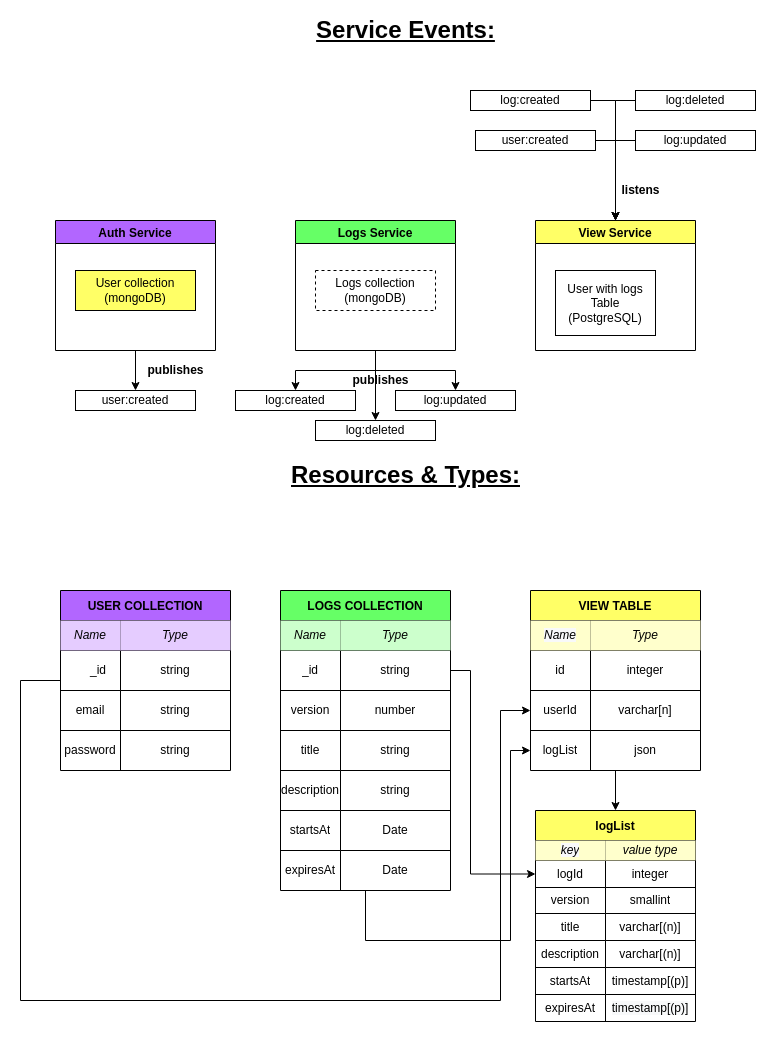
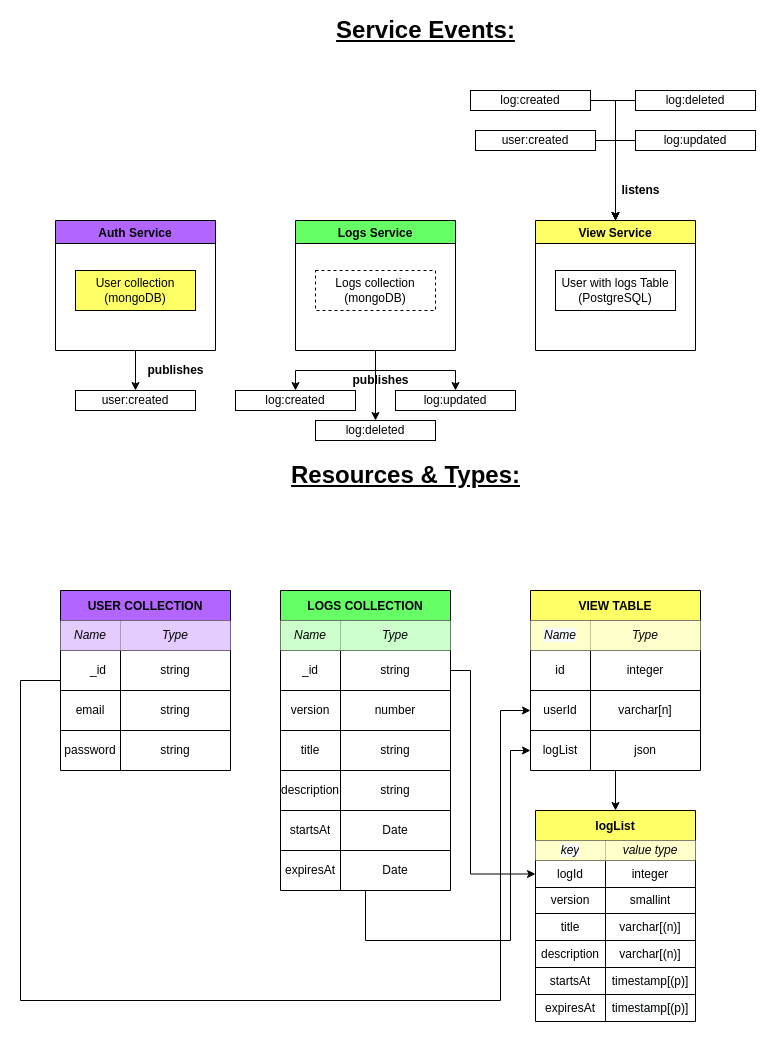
(406, 31) -> (426, 31)
(606, 303) -> (616, 291)
